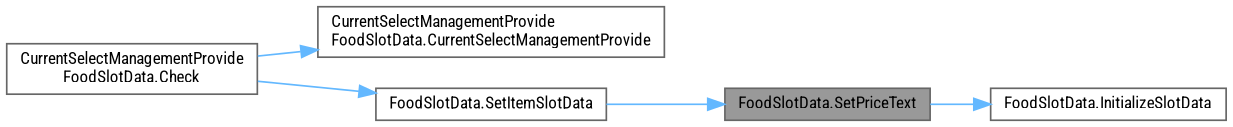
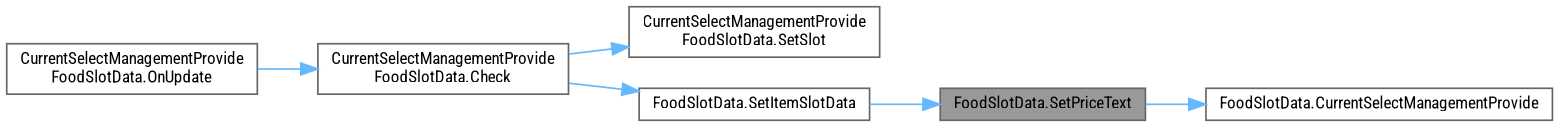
(491, 32) -> (754, 32)
none -> (132, 69)
(1108, 104) -> (1379, 104)
